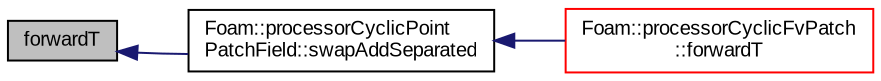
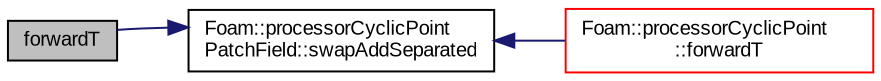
(719, 41) -> (719, 41)
(163, 54) -> (143, 28)
